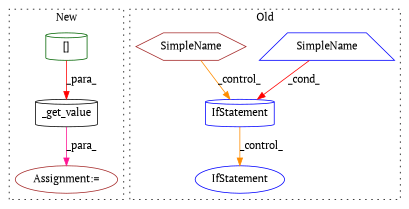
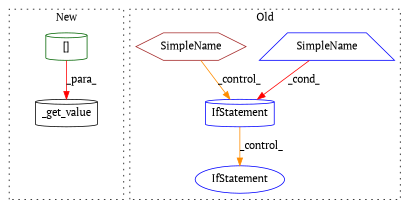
(66, 180) -> none
